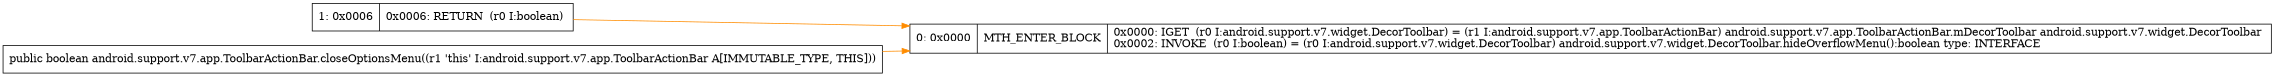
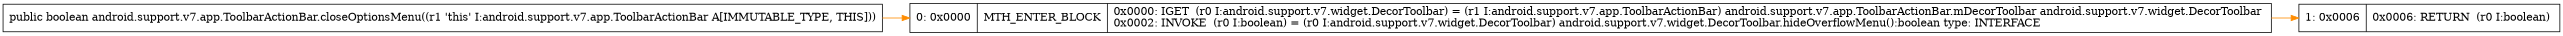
(738, 23) -> (2281, 18)
